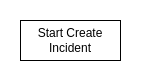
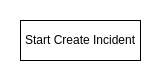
(71, 41) -> (81, 41)
